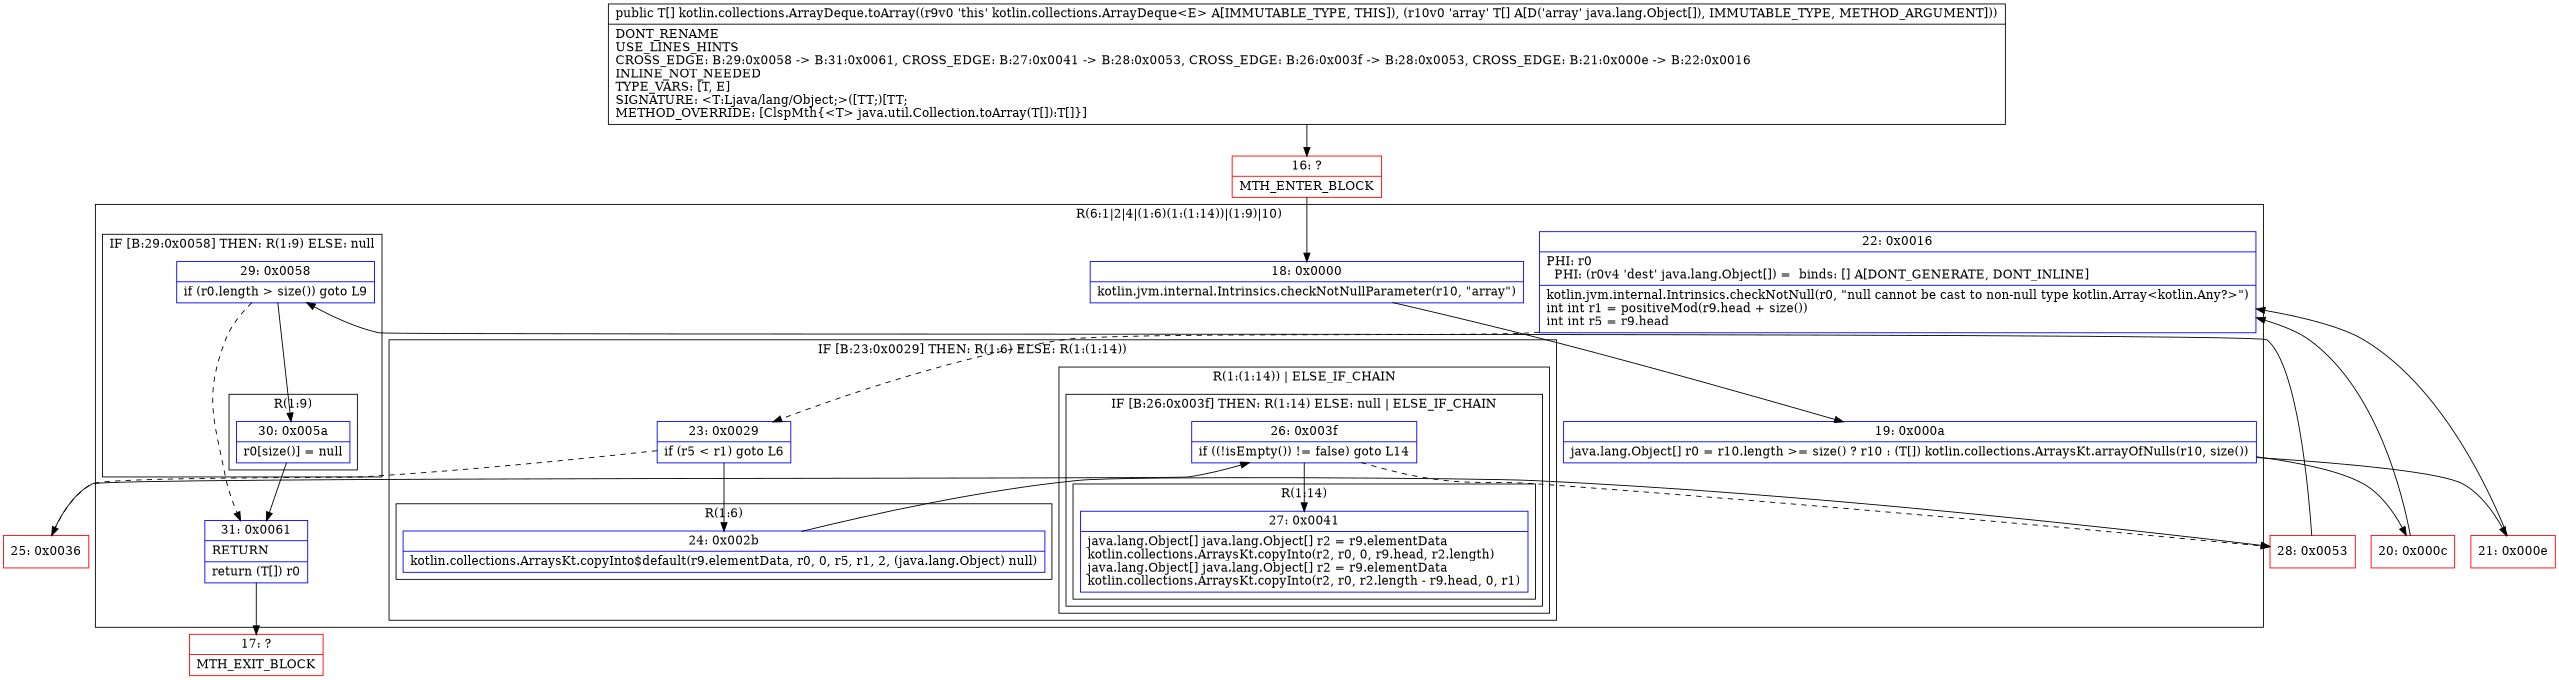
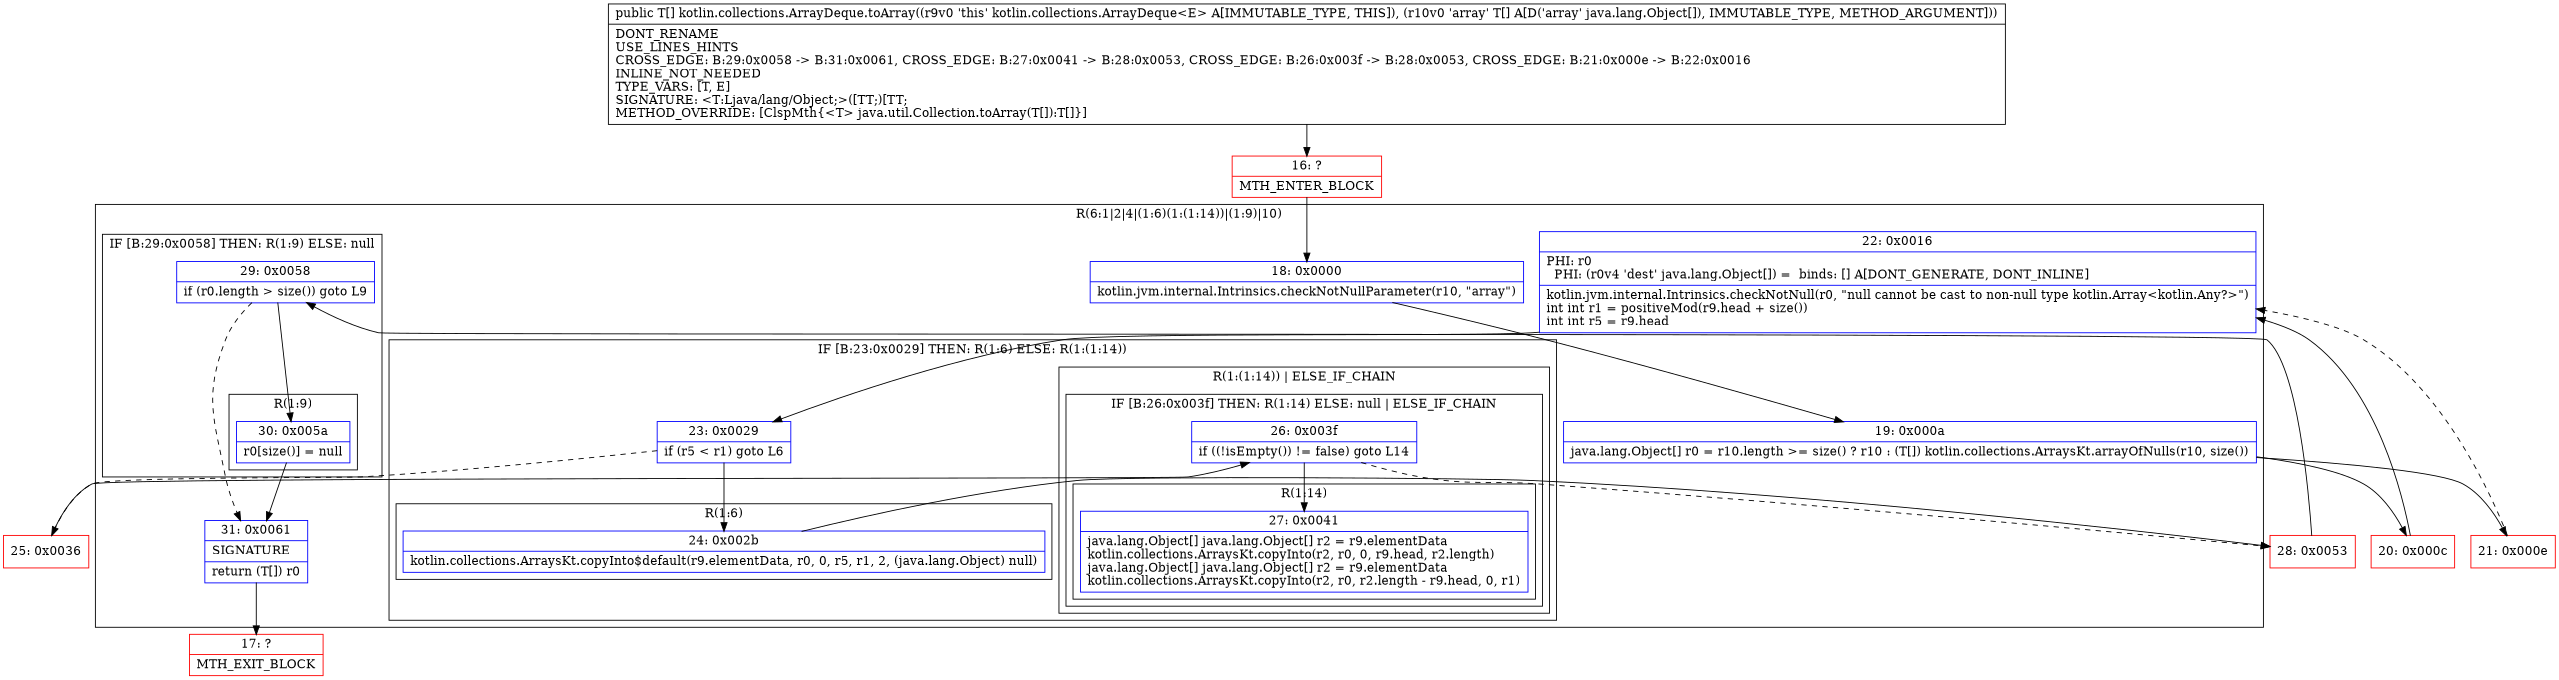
(1021, 347) -> (1021, 347)
(2418, 386) -> (2418, 386)
(240, 551) -> (251, 551)
